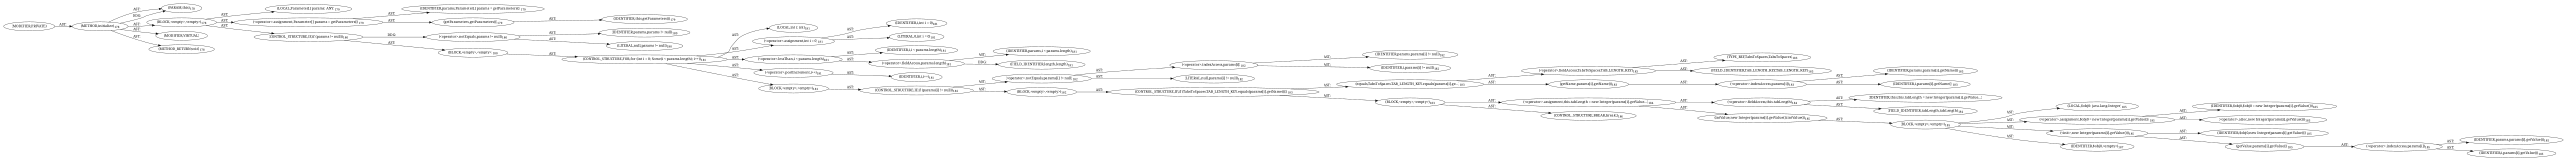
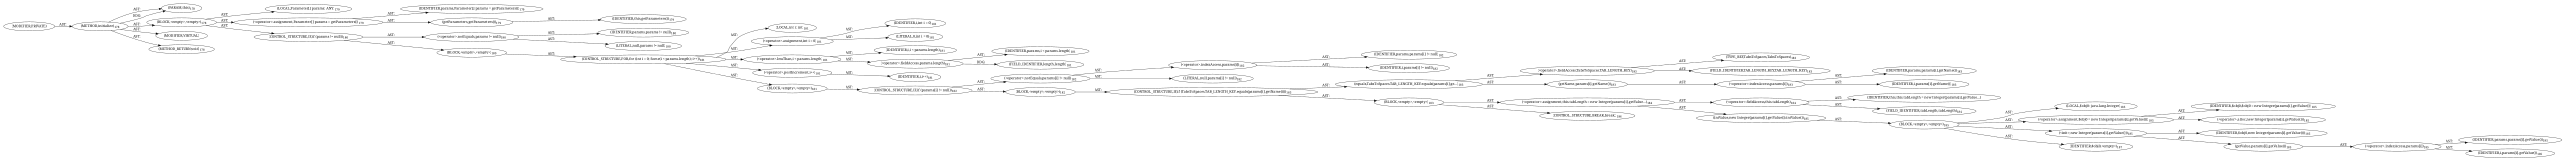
(392, 35) -> (392, 35)
